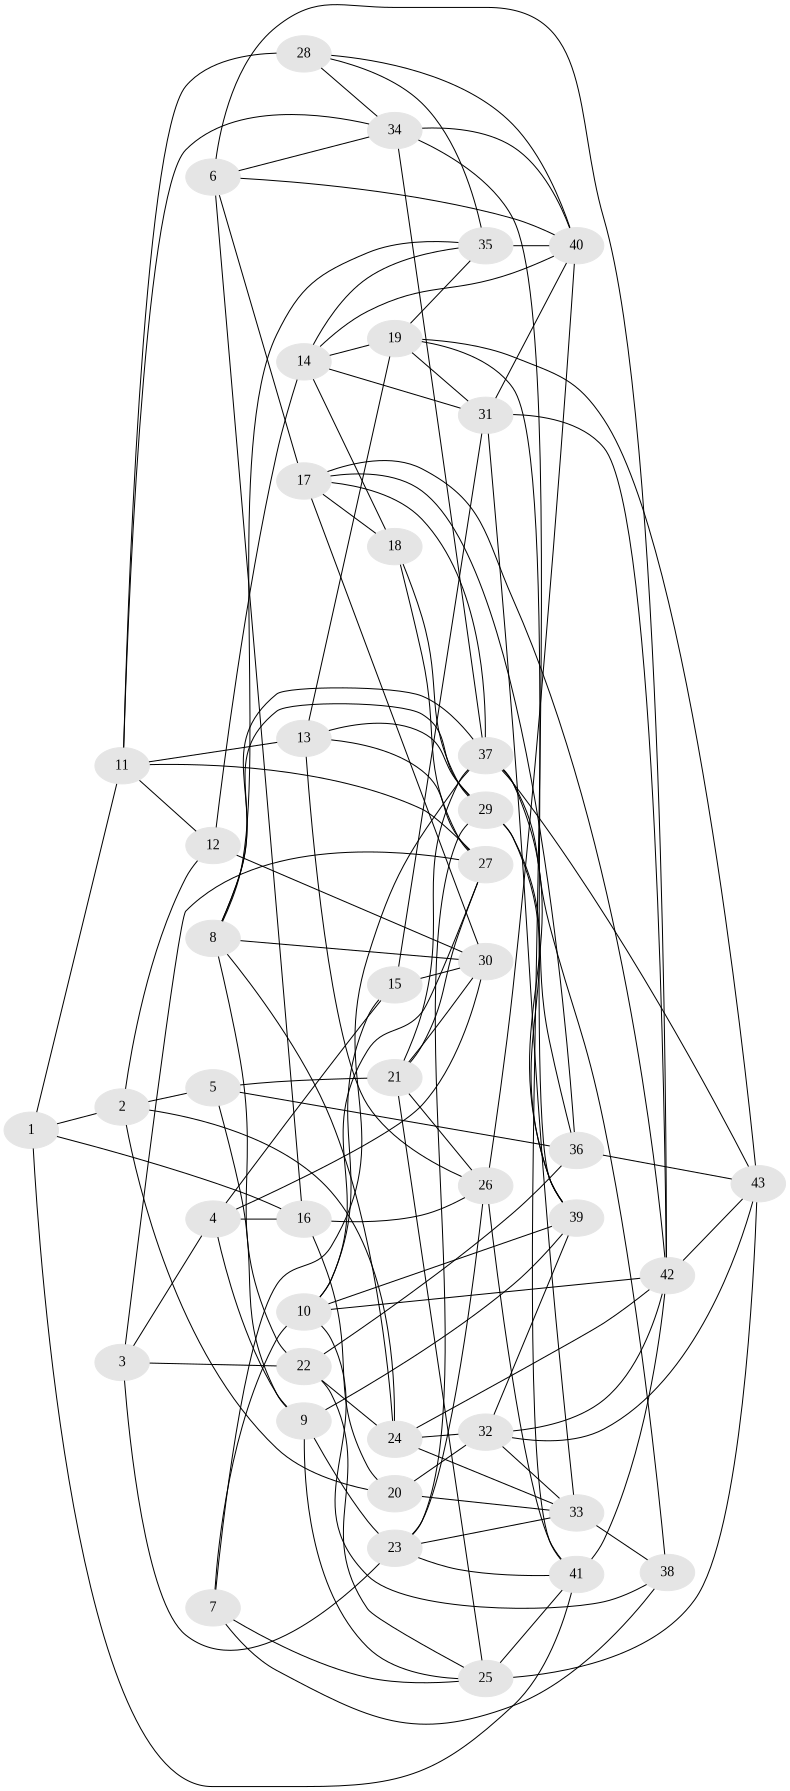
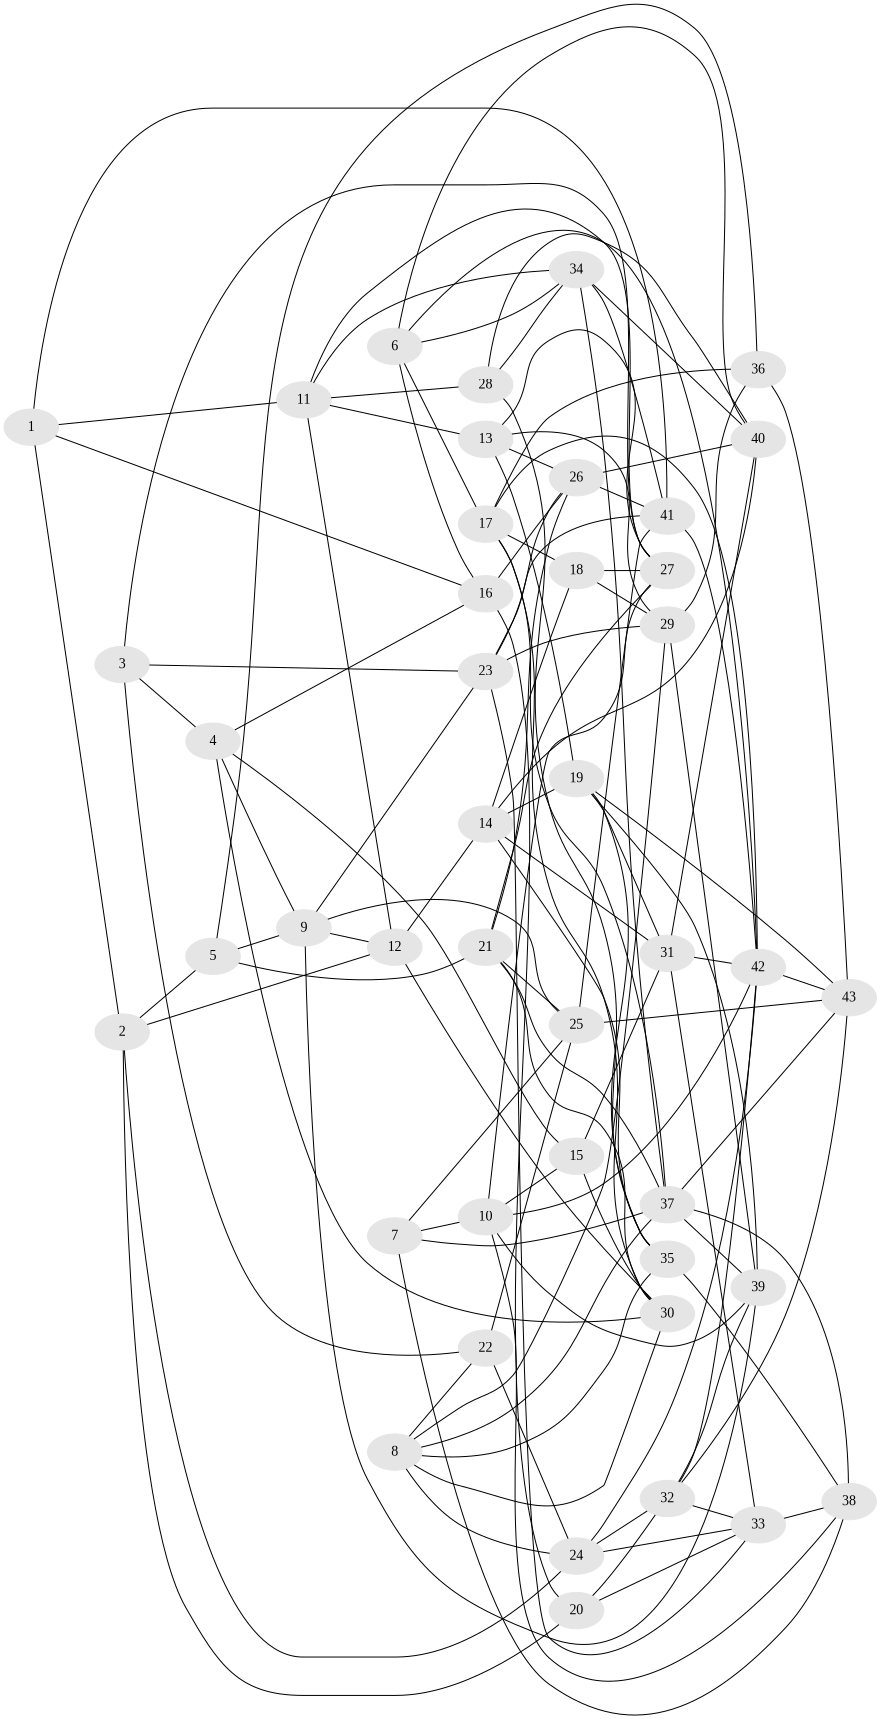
(531, 246) -> (764, 1377)
none -> (349, 938)
(435, 1275) -> none
